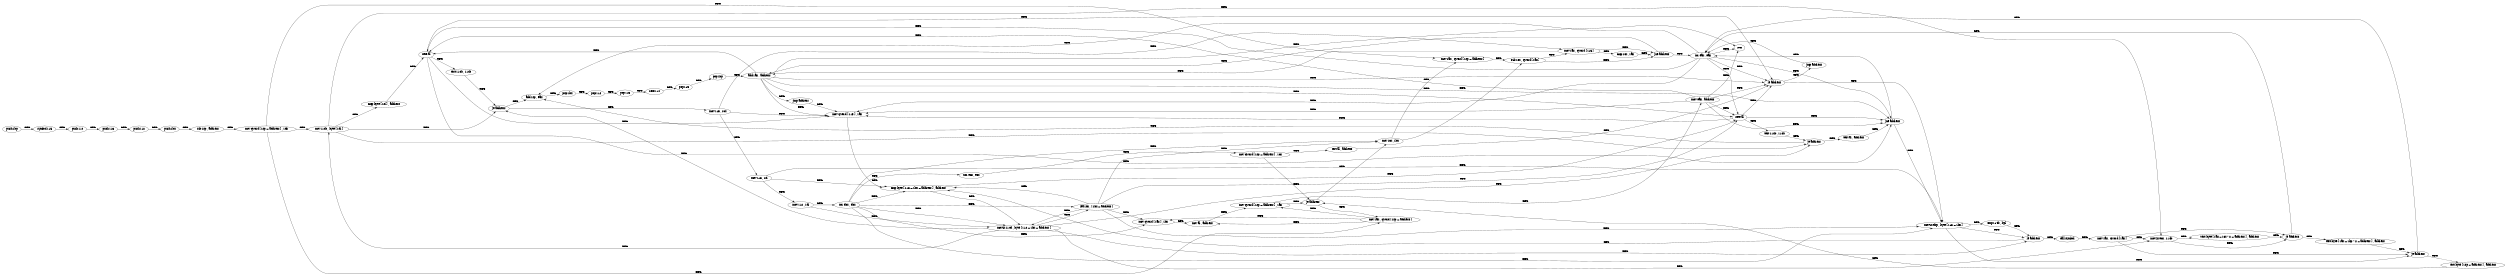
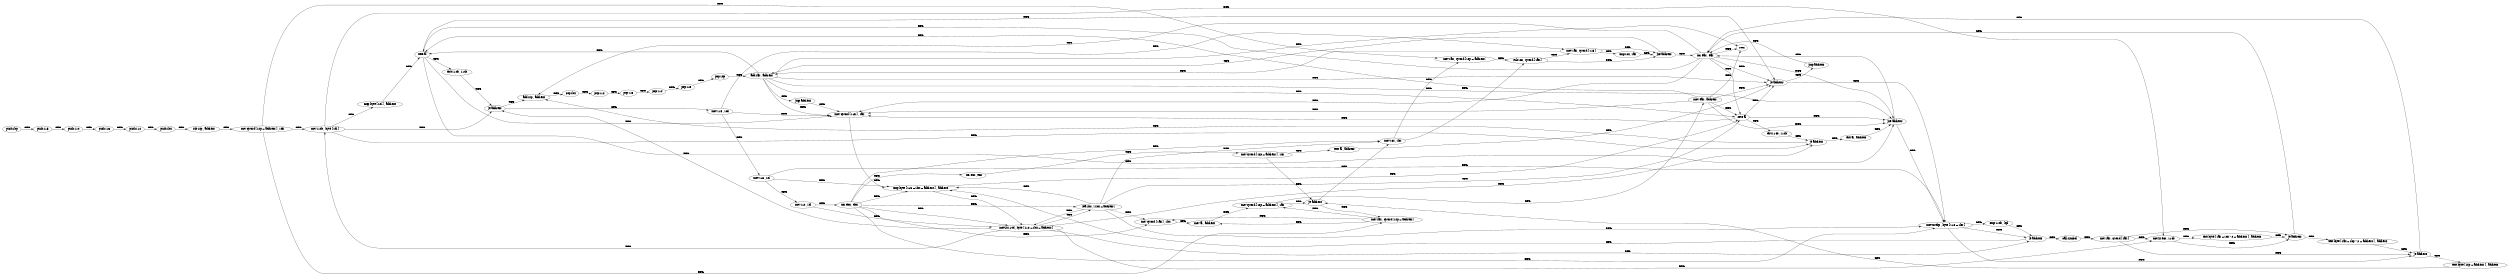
(654, 92) -> (657, 92)
(534, 97) -> (534, 97)
(45, 129) -> (43, 129)
